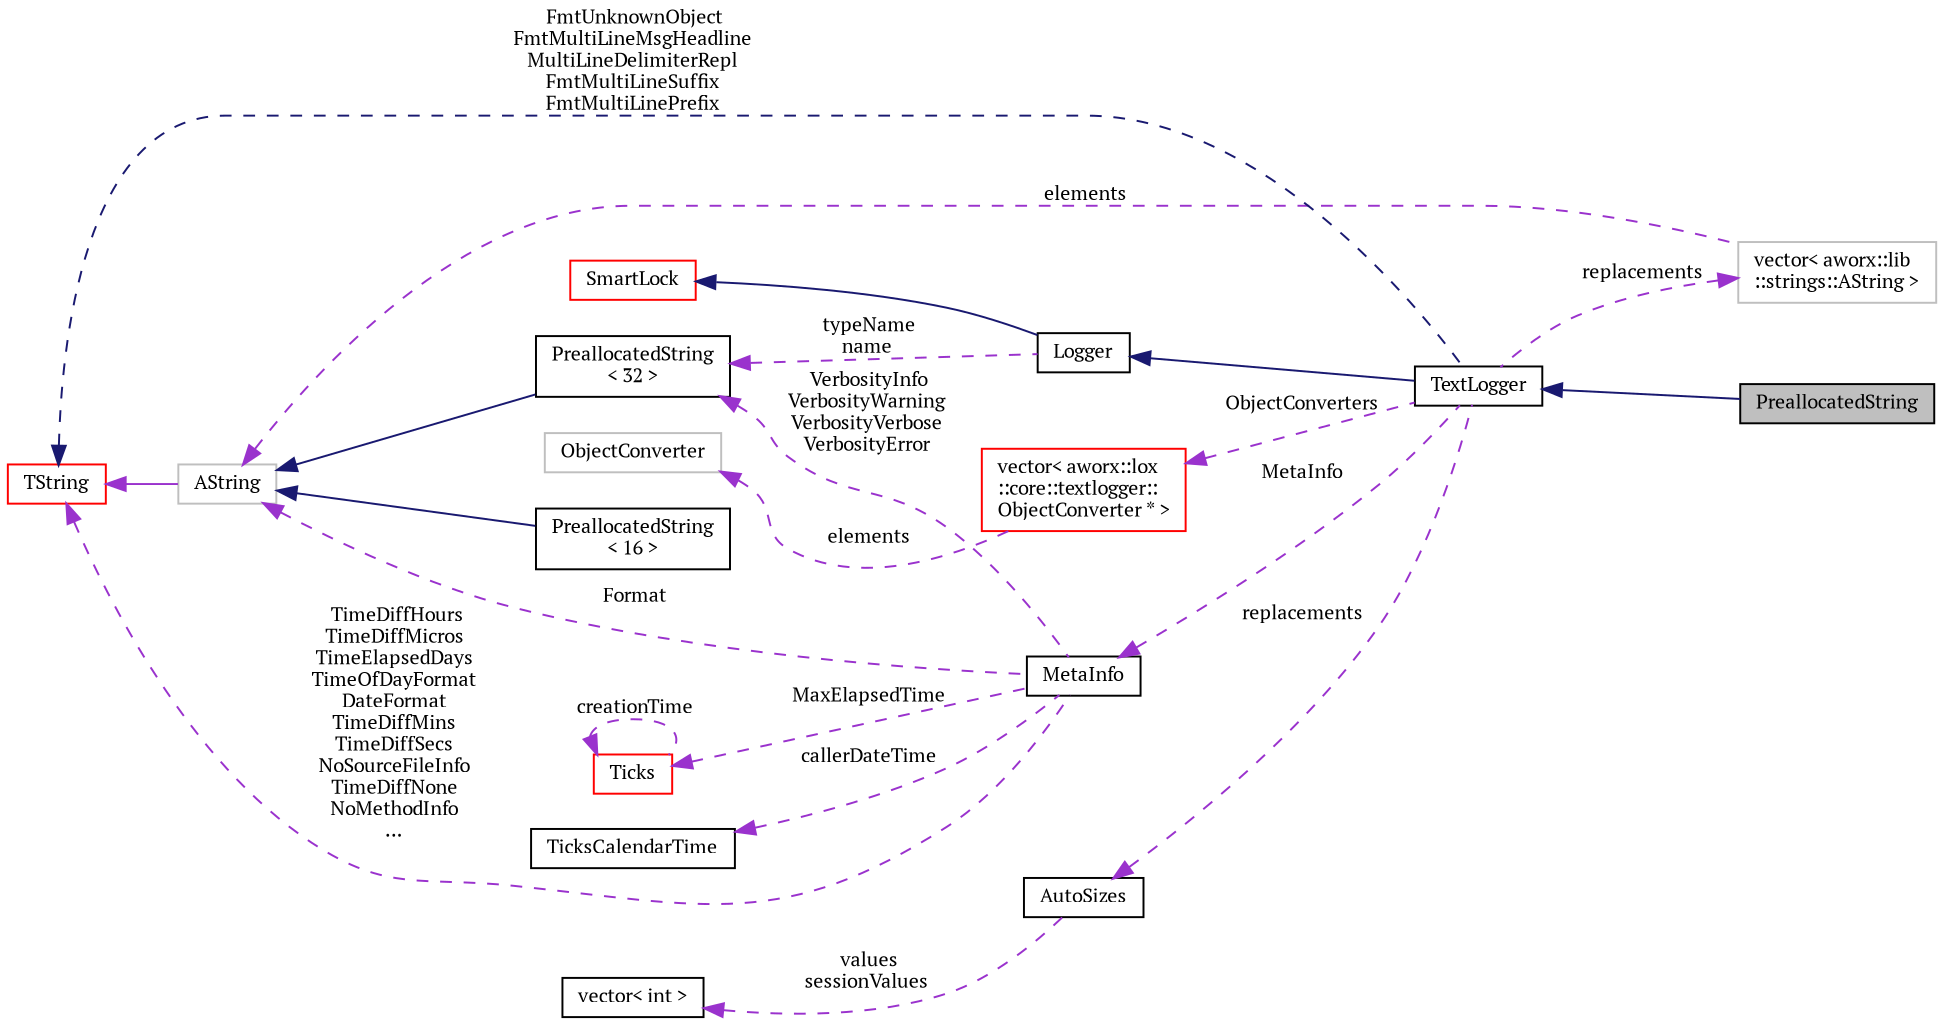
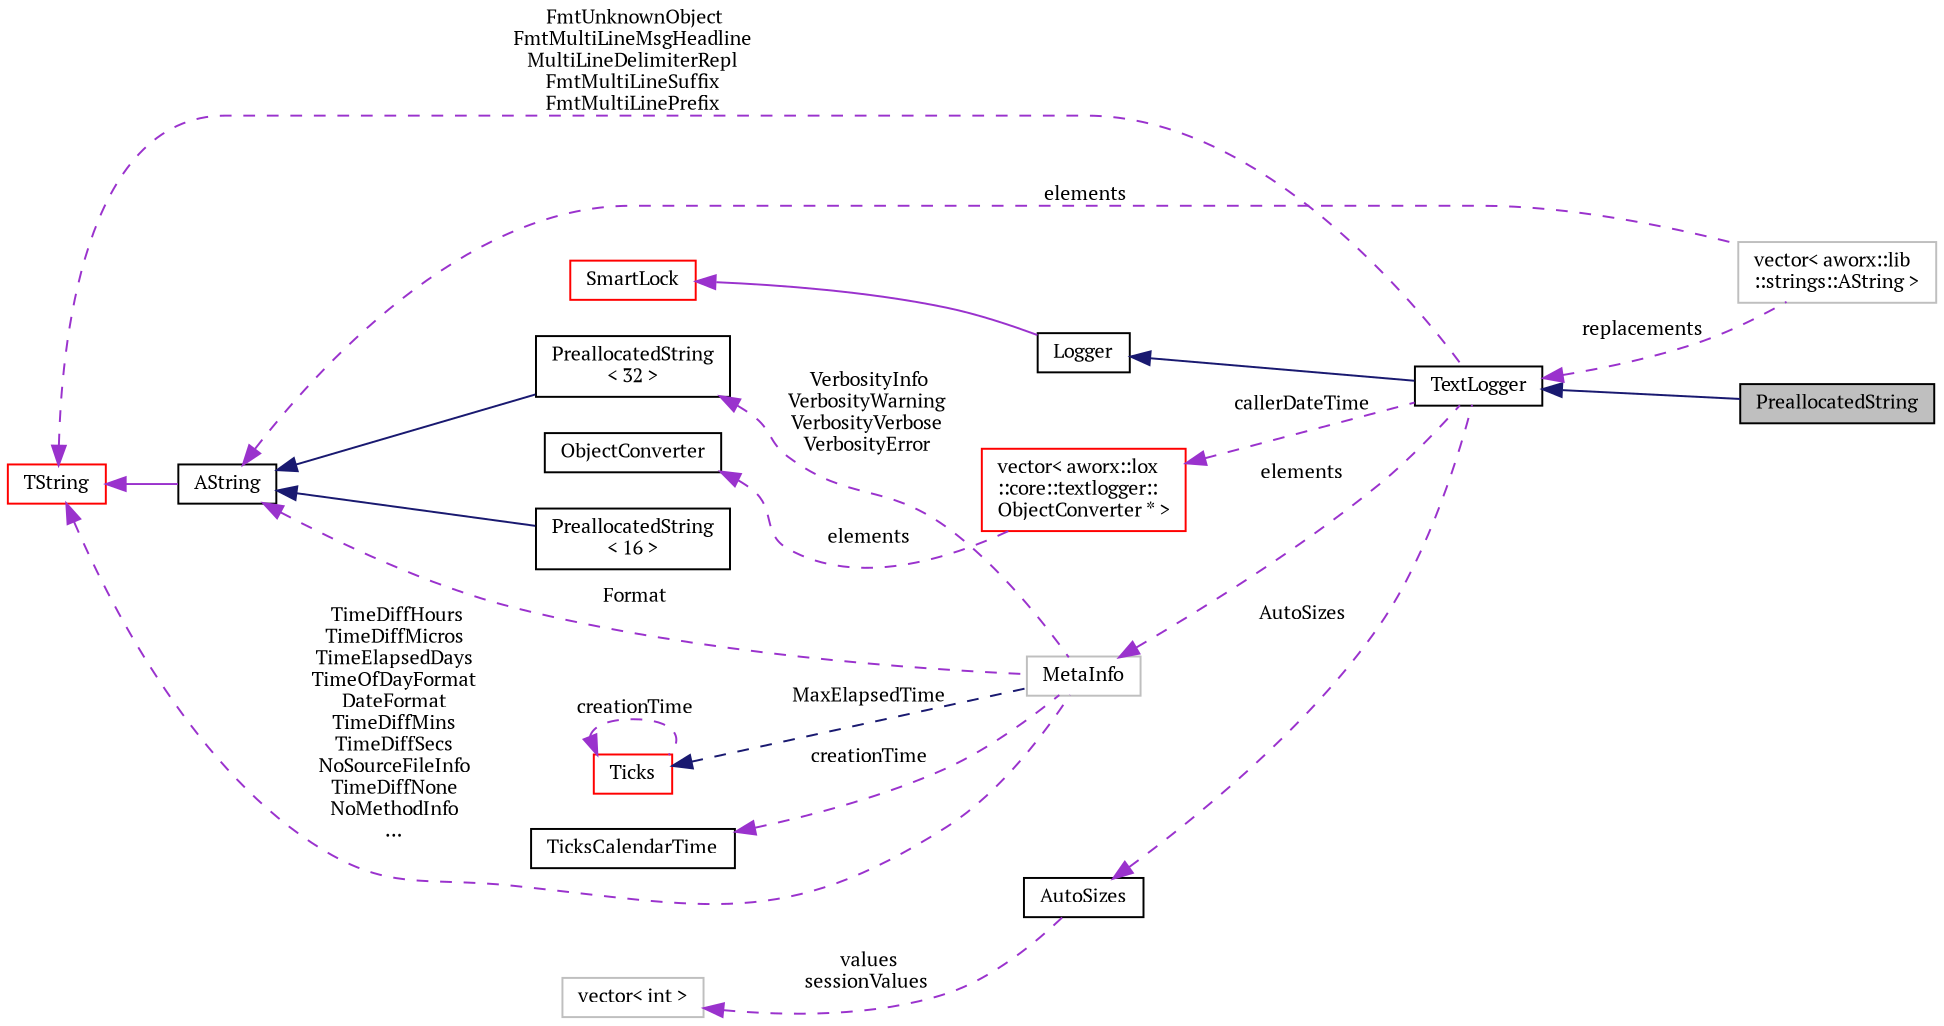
(687, 116) -> (687, 116)
(879, 296) -> (879, 296)
(1602, 306) -> (1678, 349)
(894, 359) -> none
(1300, 405) -> (1300, 405)
(633, 453) -> (633, 453)
(1300, 473) -> (1300, 473)
(227, 484) -> (227, 484)
(1300, 614) -> (1300, 614)
(1084, 676) -> (1084, 676)
(859, 725) -> (859, 725)
(867, 757) -> (867, 757)
(633, 997) -> (633, 997)
